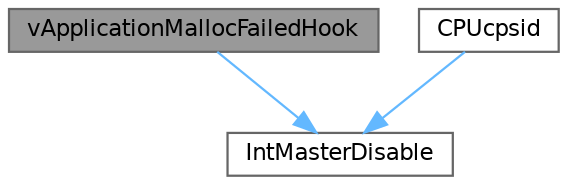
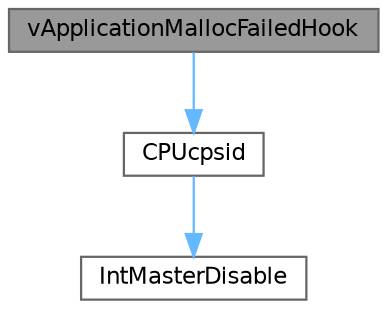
(258, 85) -> (194, 81)
